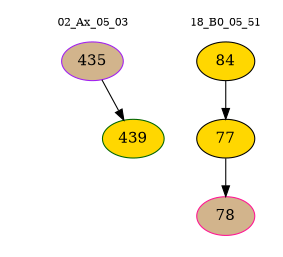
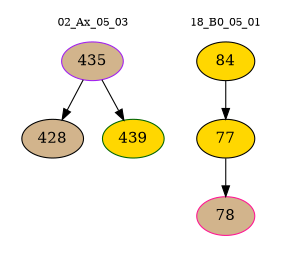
(226, 23) -> (226, 23)
none -> (53, 139)
